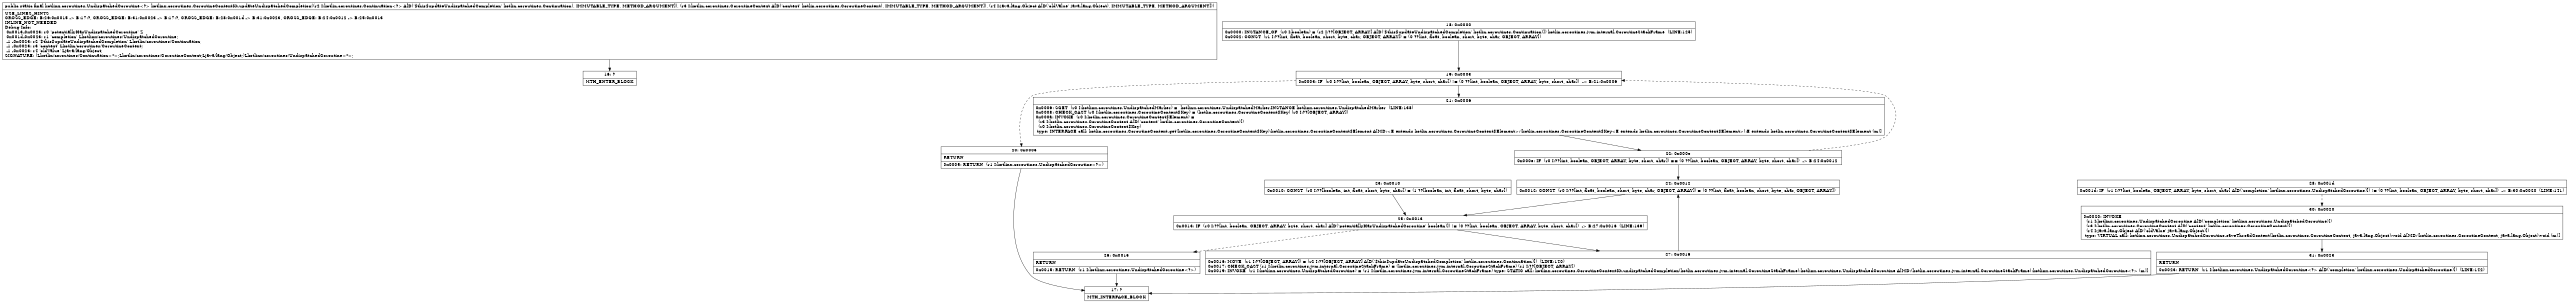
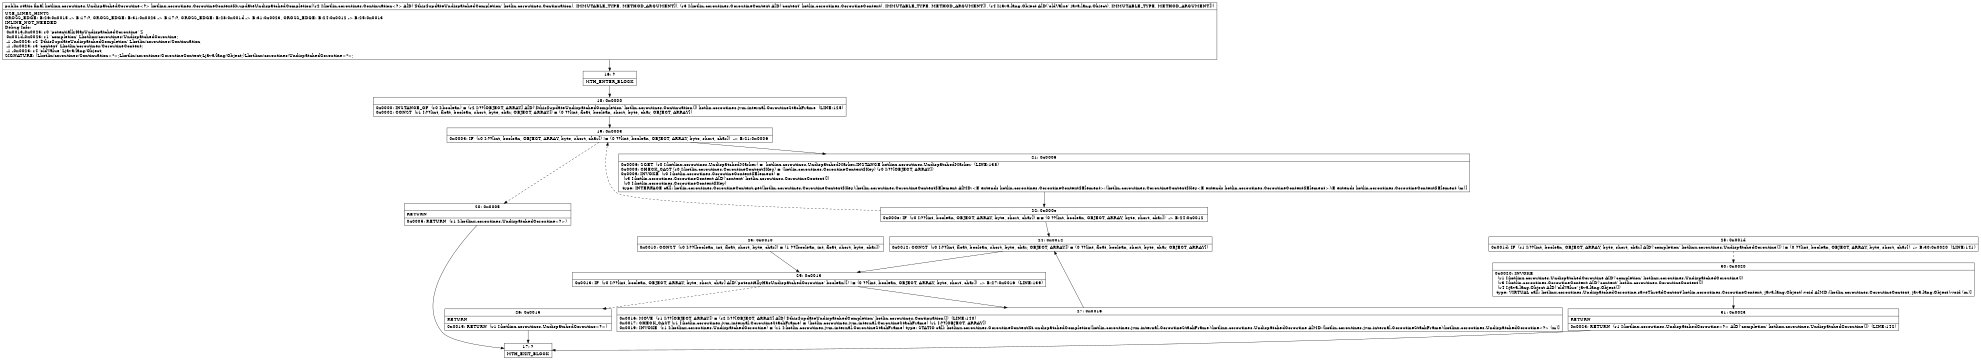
none -> (610, 90)
(1117, 297) -> (528, 354)
